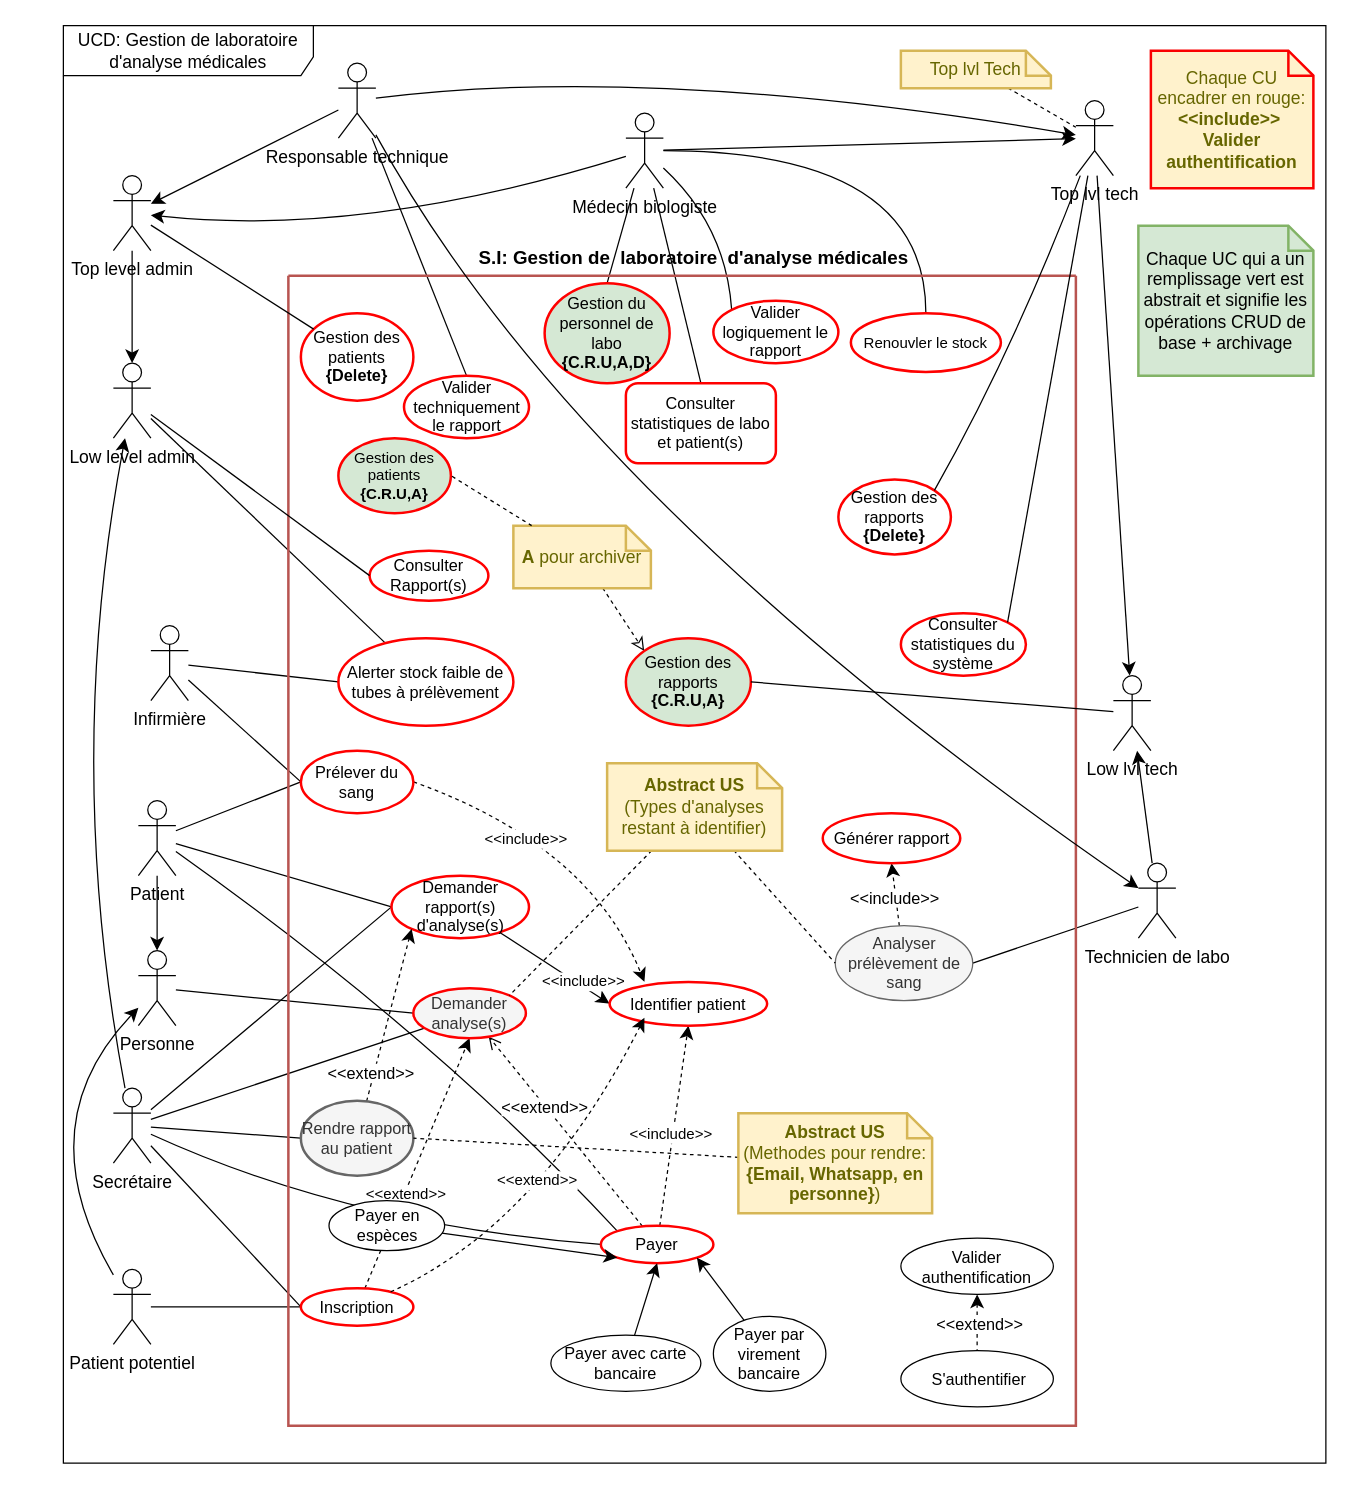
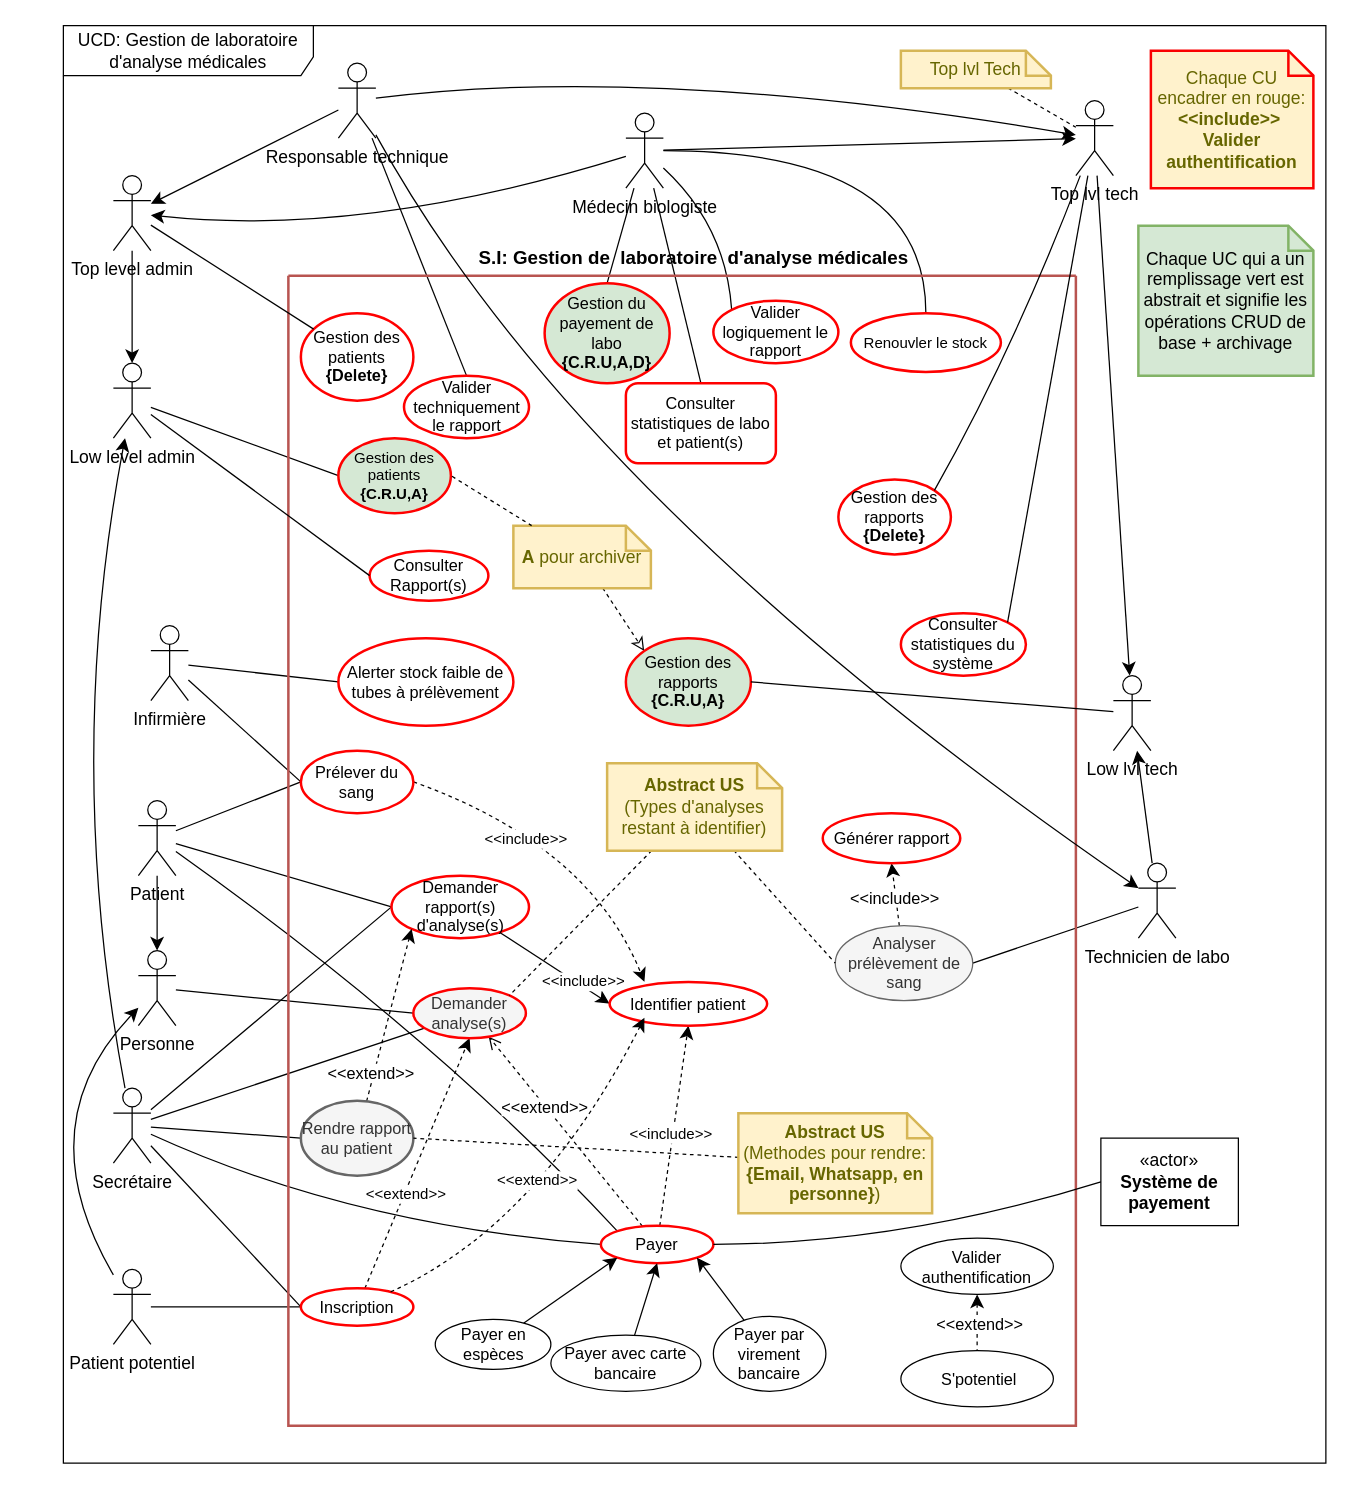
(607, 333) -> (607, 333)
(268, 531) -> (246, 442)
none -> (1169, 1182)
(387, 1226) -> (493, 1344)
none -> (909, 1228)
(977, 1379) -> (977, 1379)
